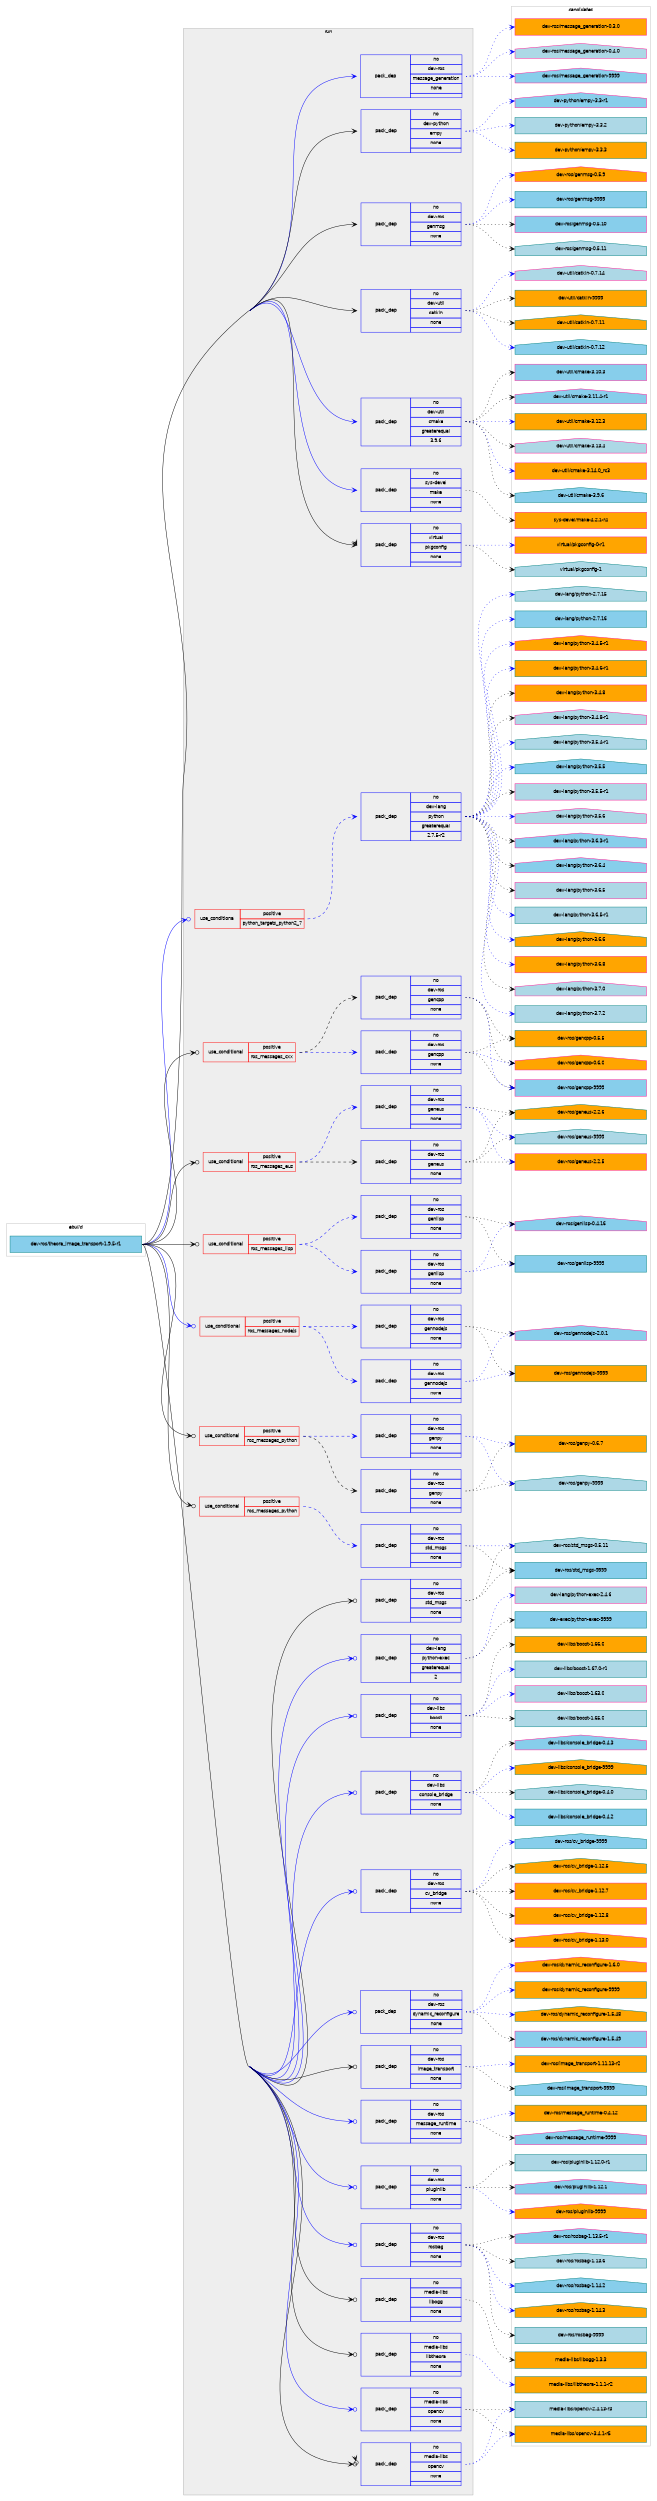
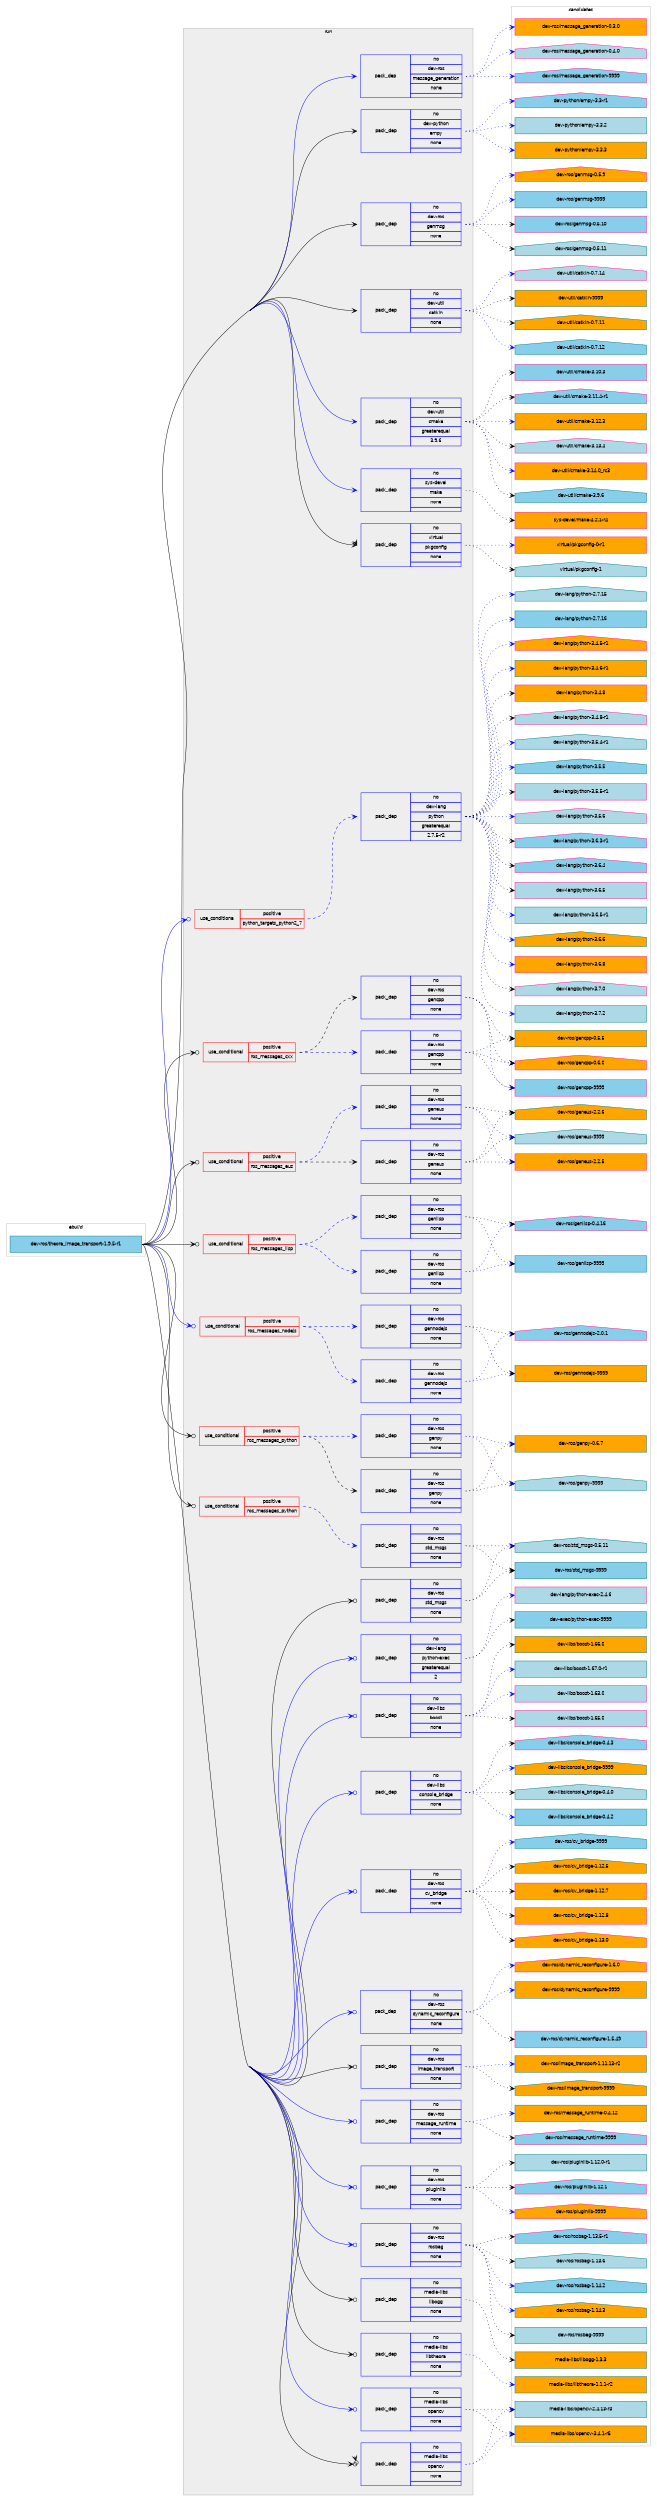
(581, 1719) -> (581, 1719)
(581, 2015) -> none
(581, 2089) -> (581, 2089)
